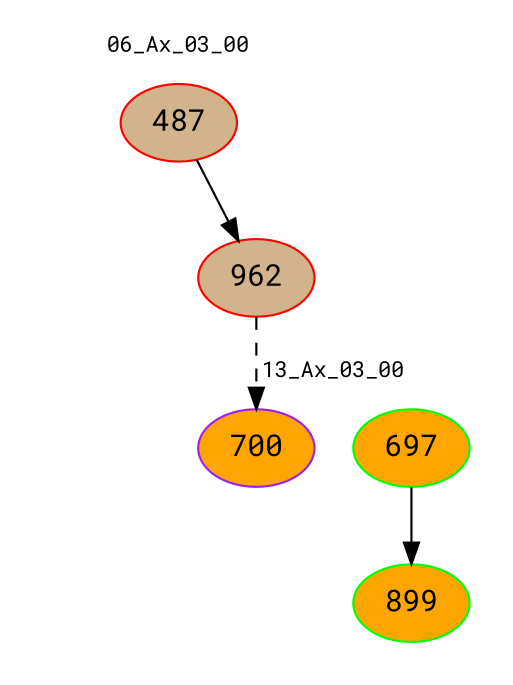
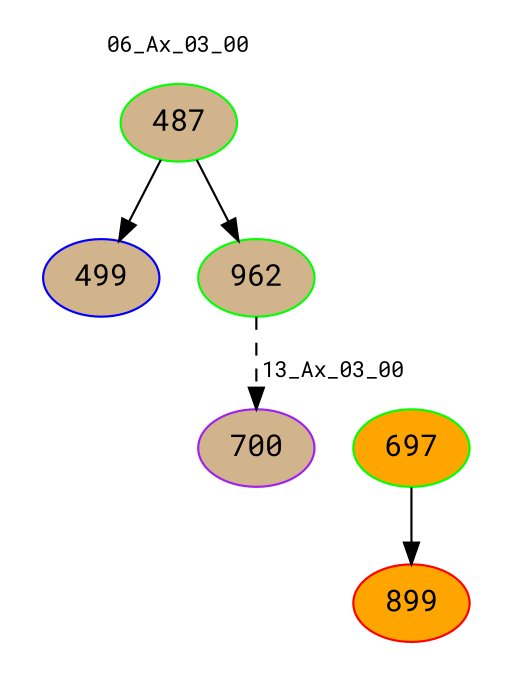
(179, 123) -> (179, 123)
none -> (101, 278)
(256, 278) -> (256, 278)
(256, 448) -> (256, 448)
(411, 603) -> (411, 603)
